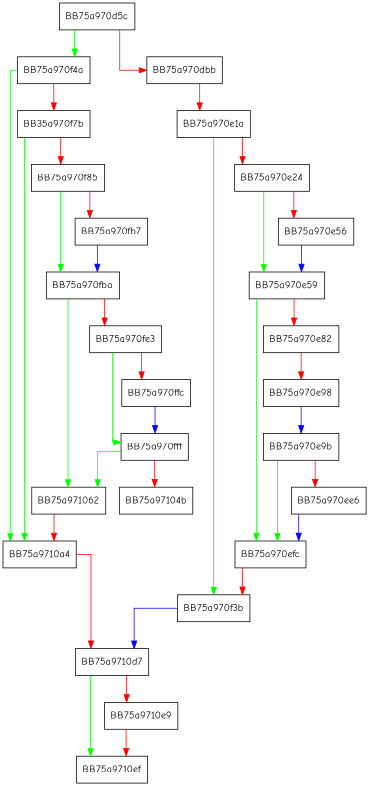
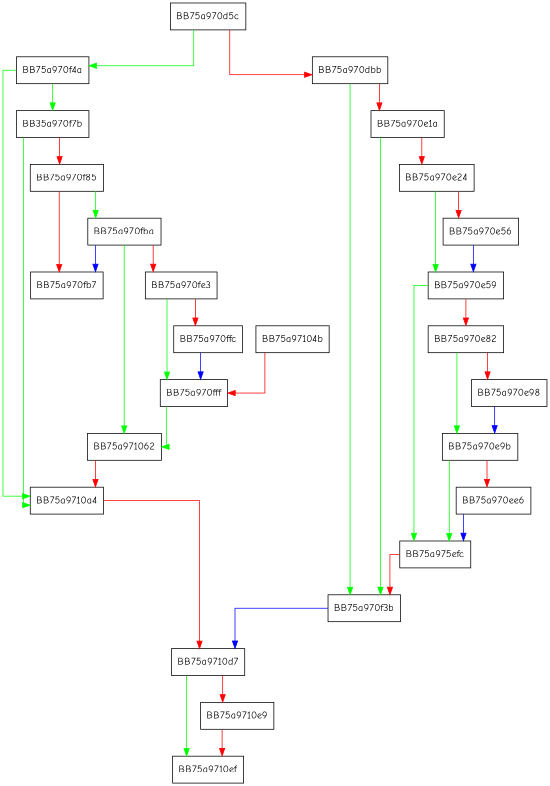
(54, 93) -> (53, 93)
(97, 255) -> (95, 255)
none -> (350, 336)
none -> (457, 389)
(155, 470) -> (265, 388)
(270, 554) -> (435, 554)
